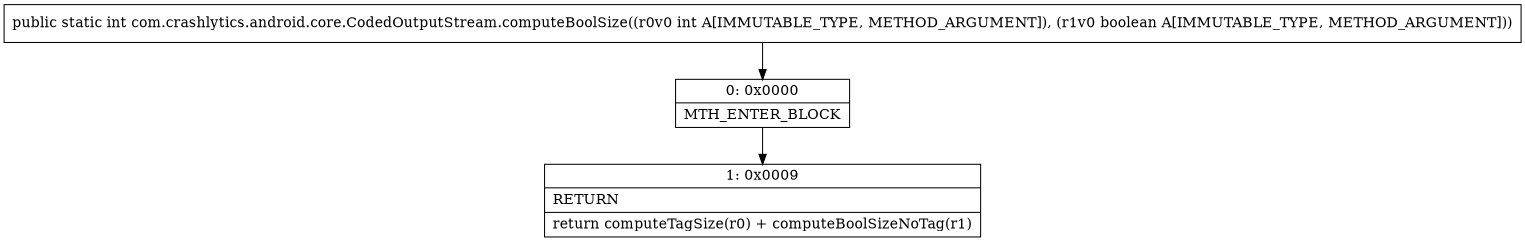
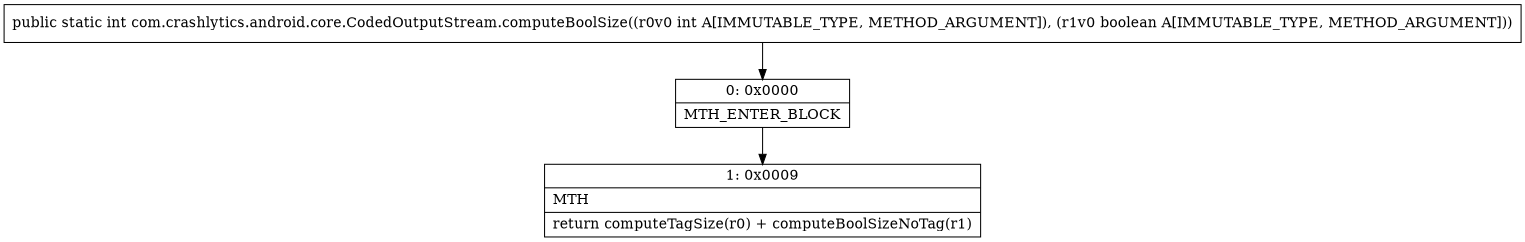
(586, 200) -> (571, 200)
